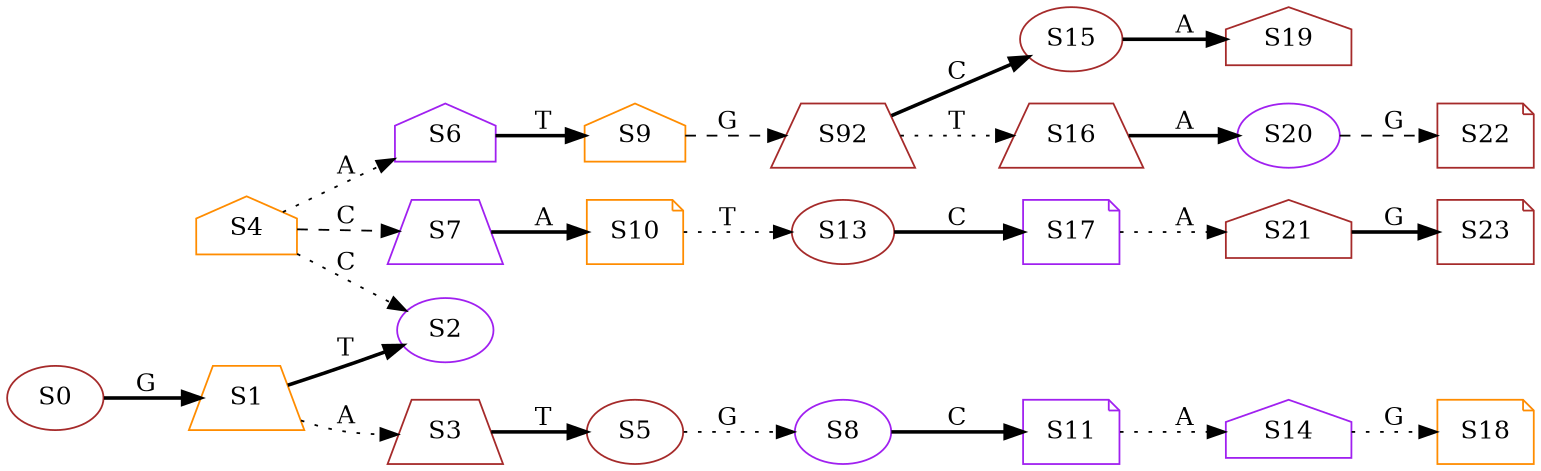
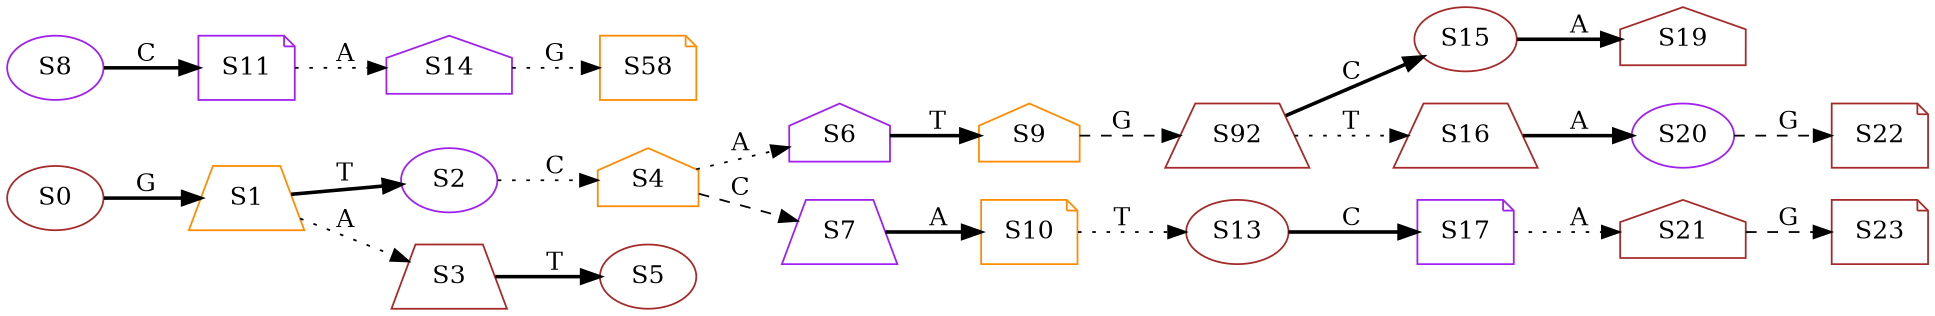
(1385, 232) -> (1780, 232)
(344, 278) -> (539, 180)
(730, 432) -> none
(1486, 432) -> (648, 68)
